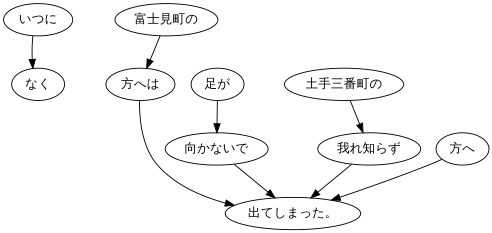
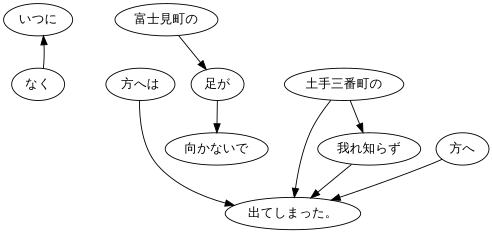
(32, 48) -> (44, 57)
(155, 48) -> (190, 49)
(251, 178) -> (307, 141)
